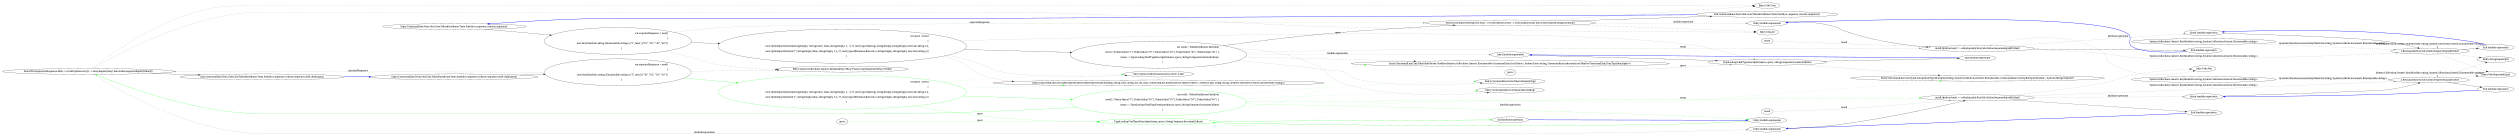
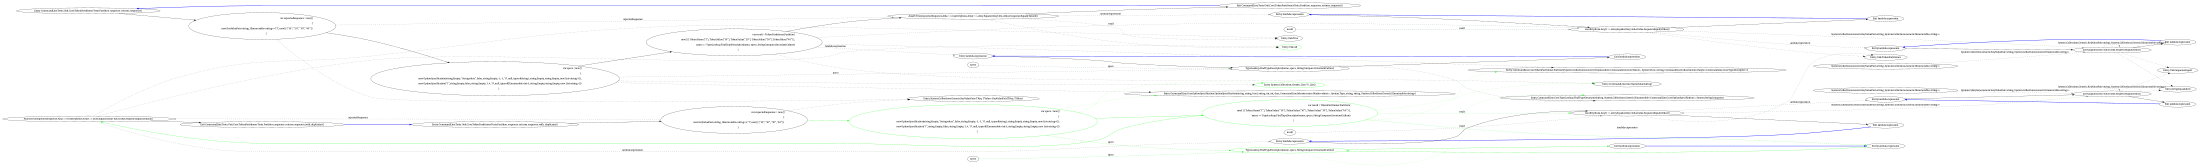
(1767, 32) -> (1290, 47)
(2204, 69) -> (1886, 57)
(1158, 74) -> (1290, 85)
(1510, 81) -> none
